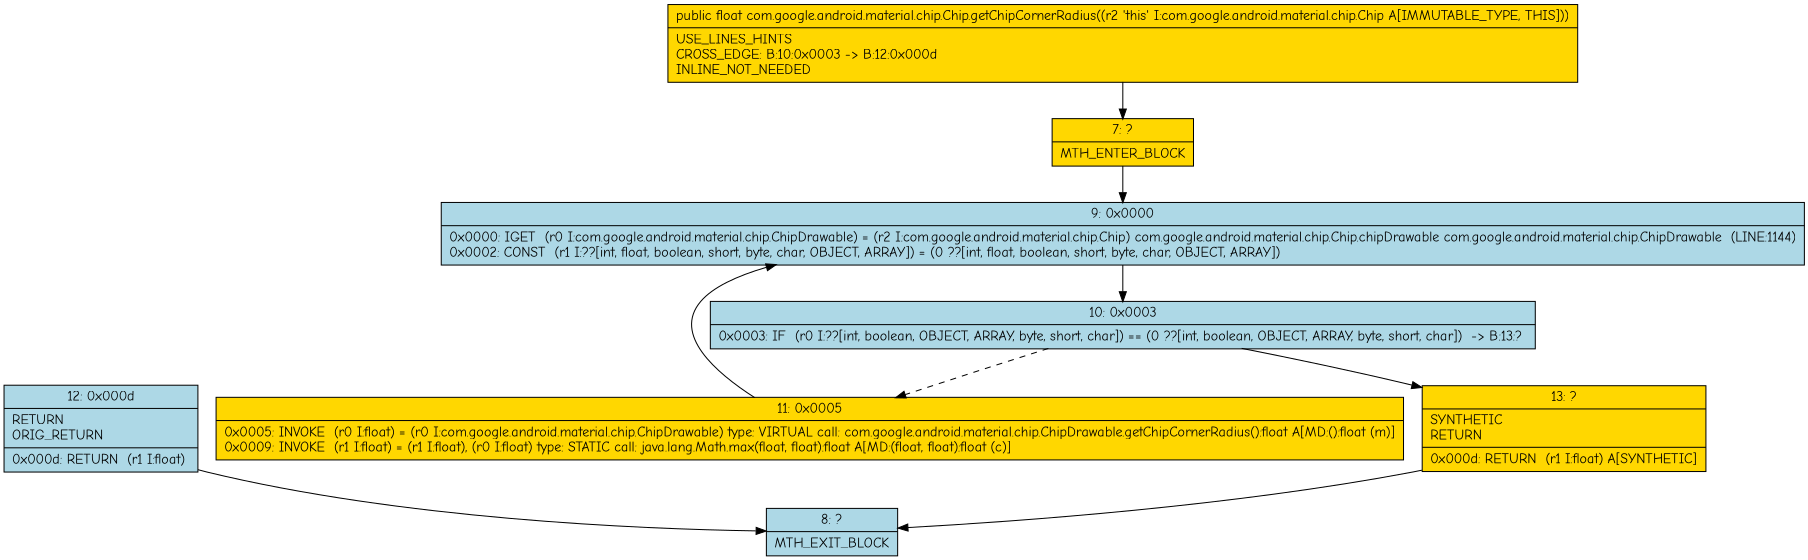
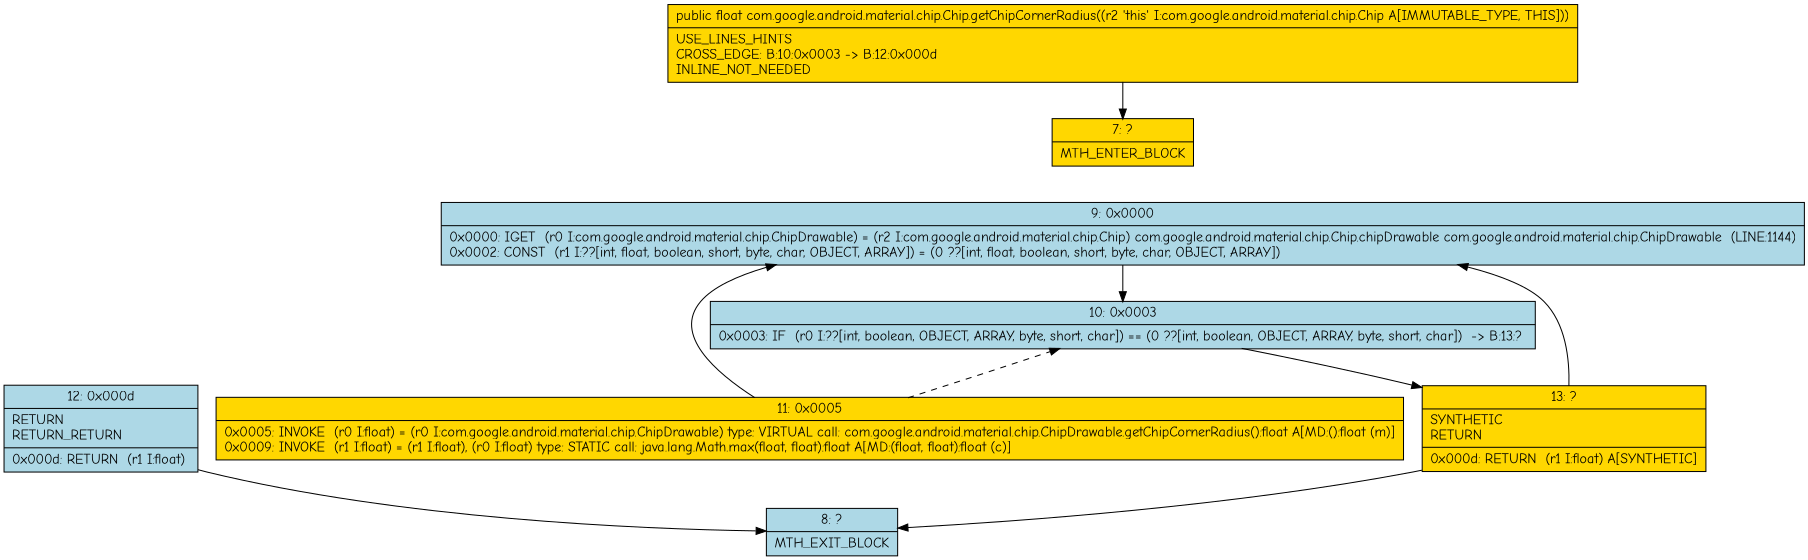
(1123, 179) -> (1546, 304)
(977, 371) -> (979, 375)
(58, 435) -> (67, 435)
